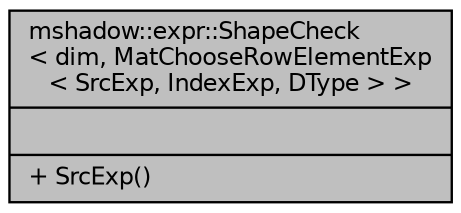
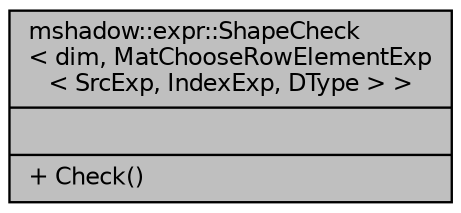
(90, 177) -> (86, 177)
